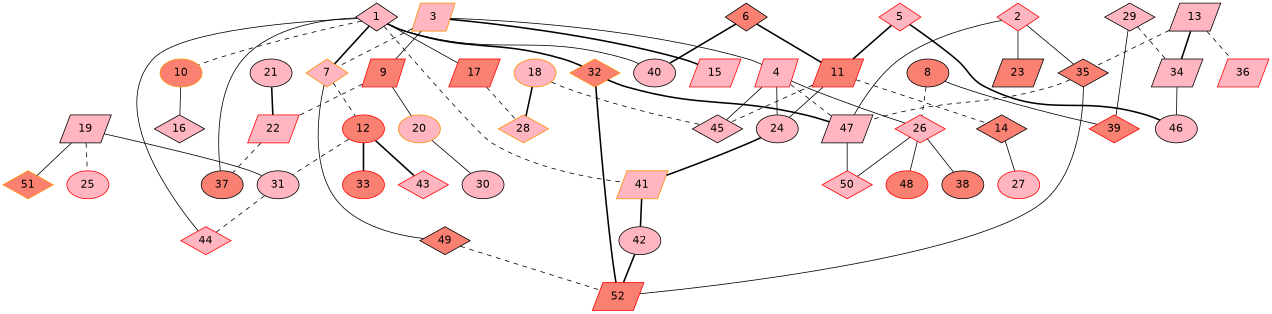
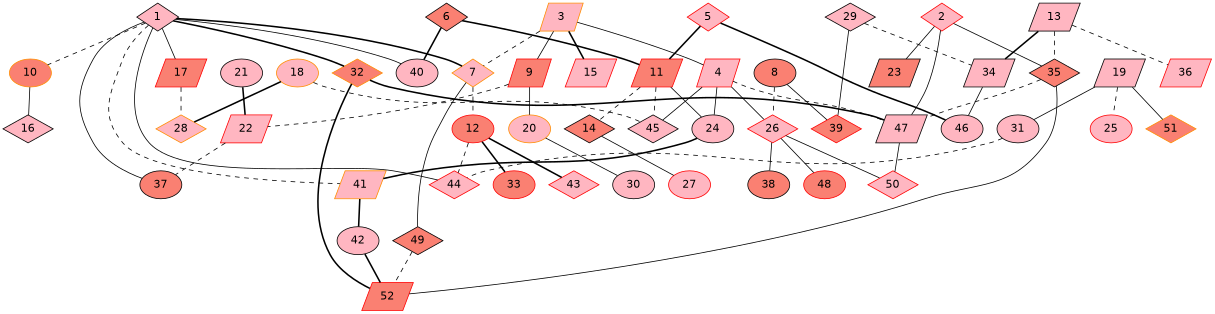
(325, 154) -> (463, 158)
